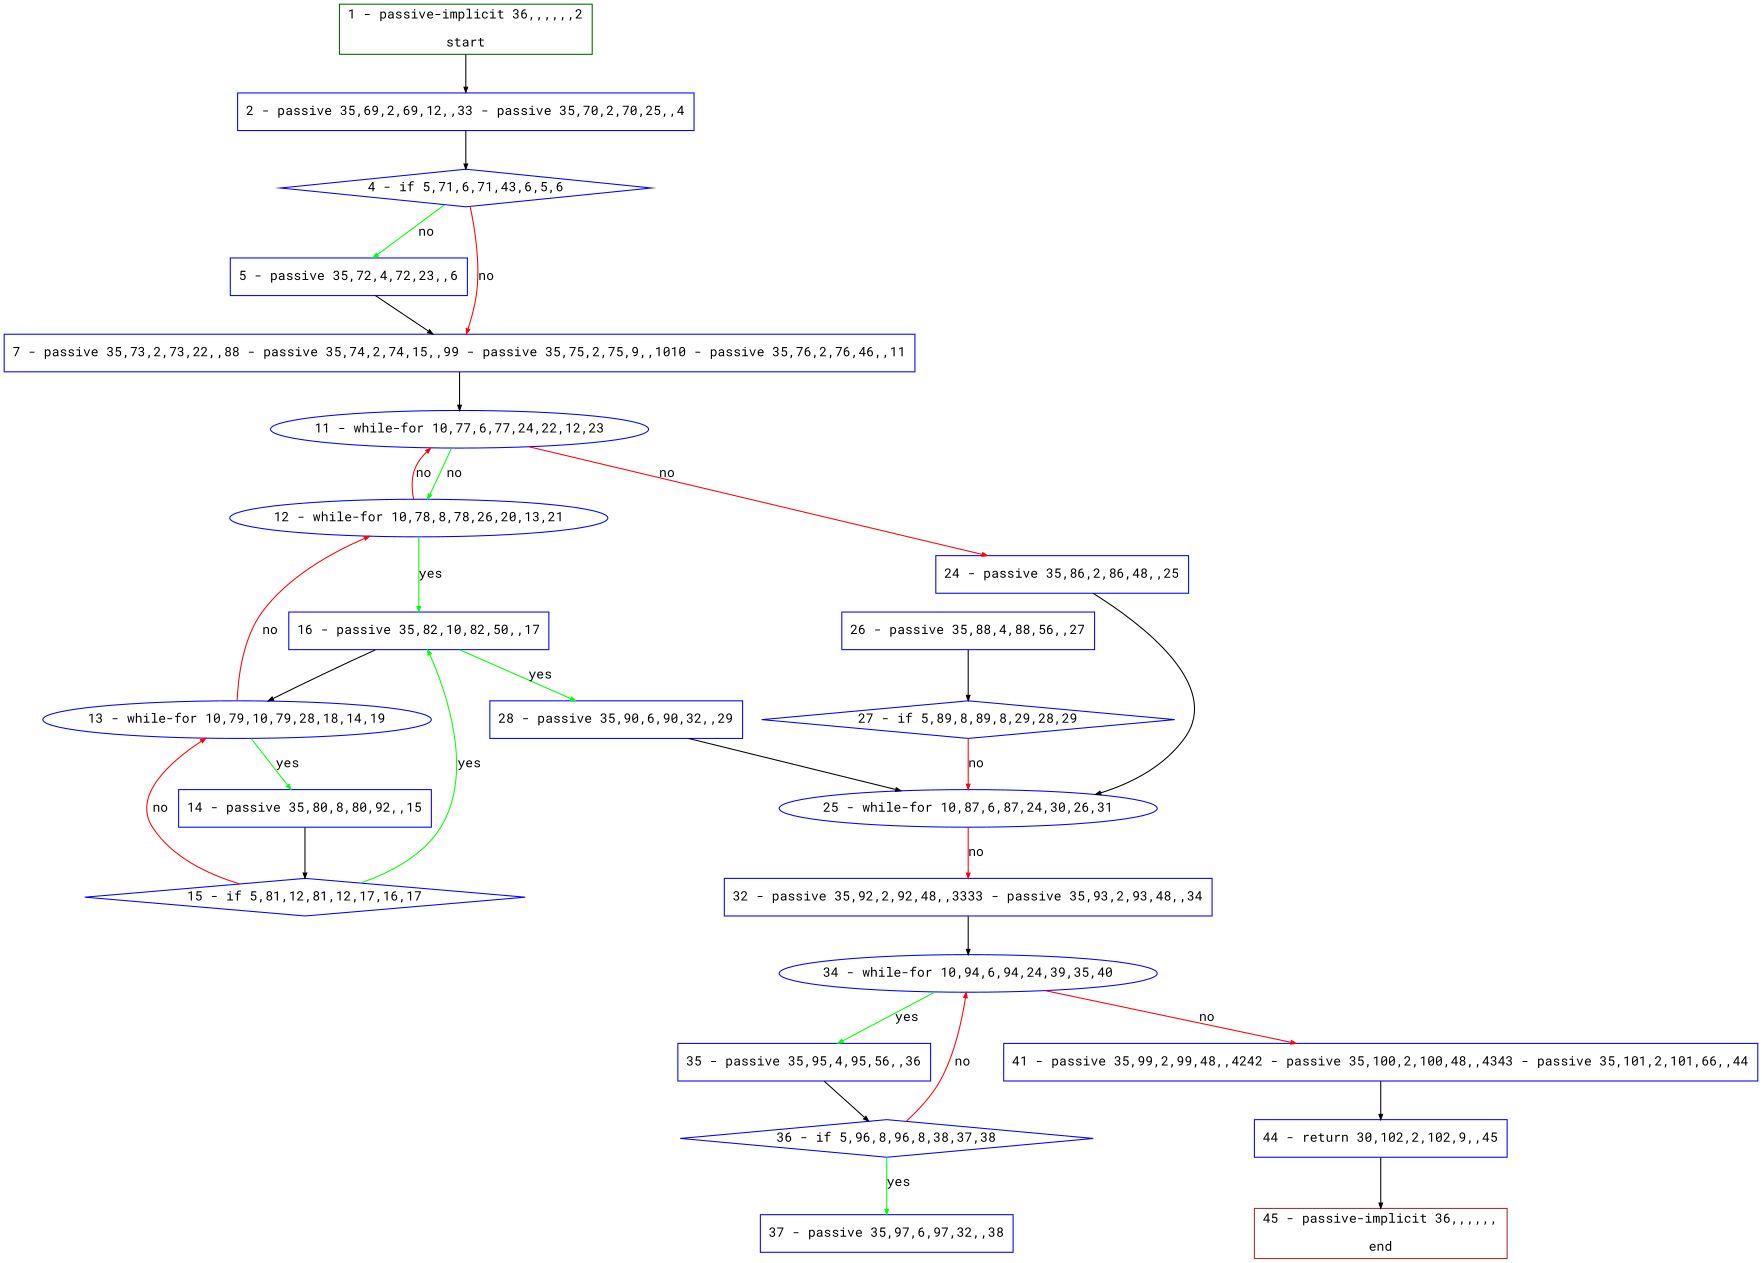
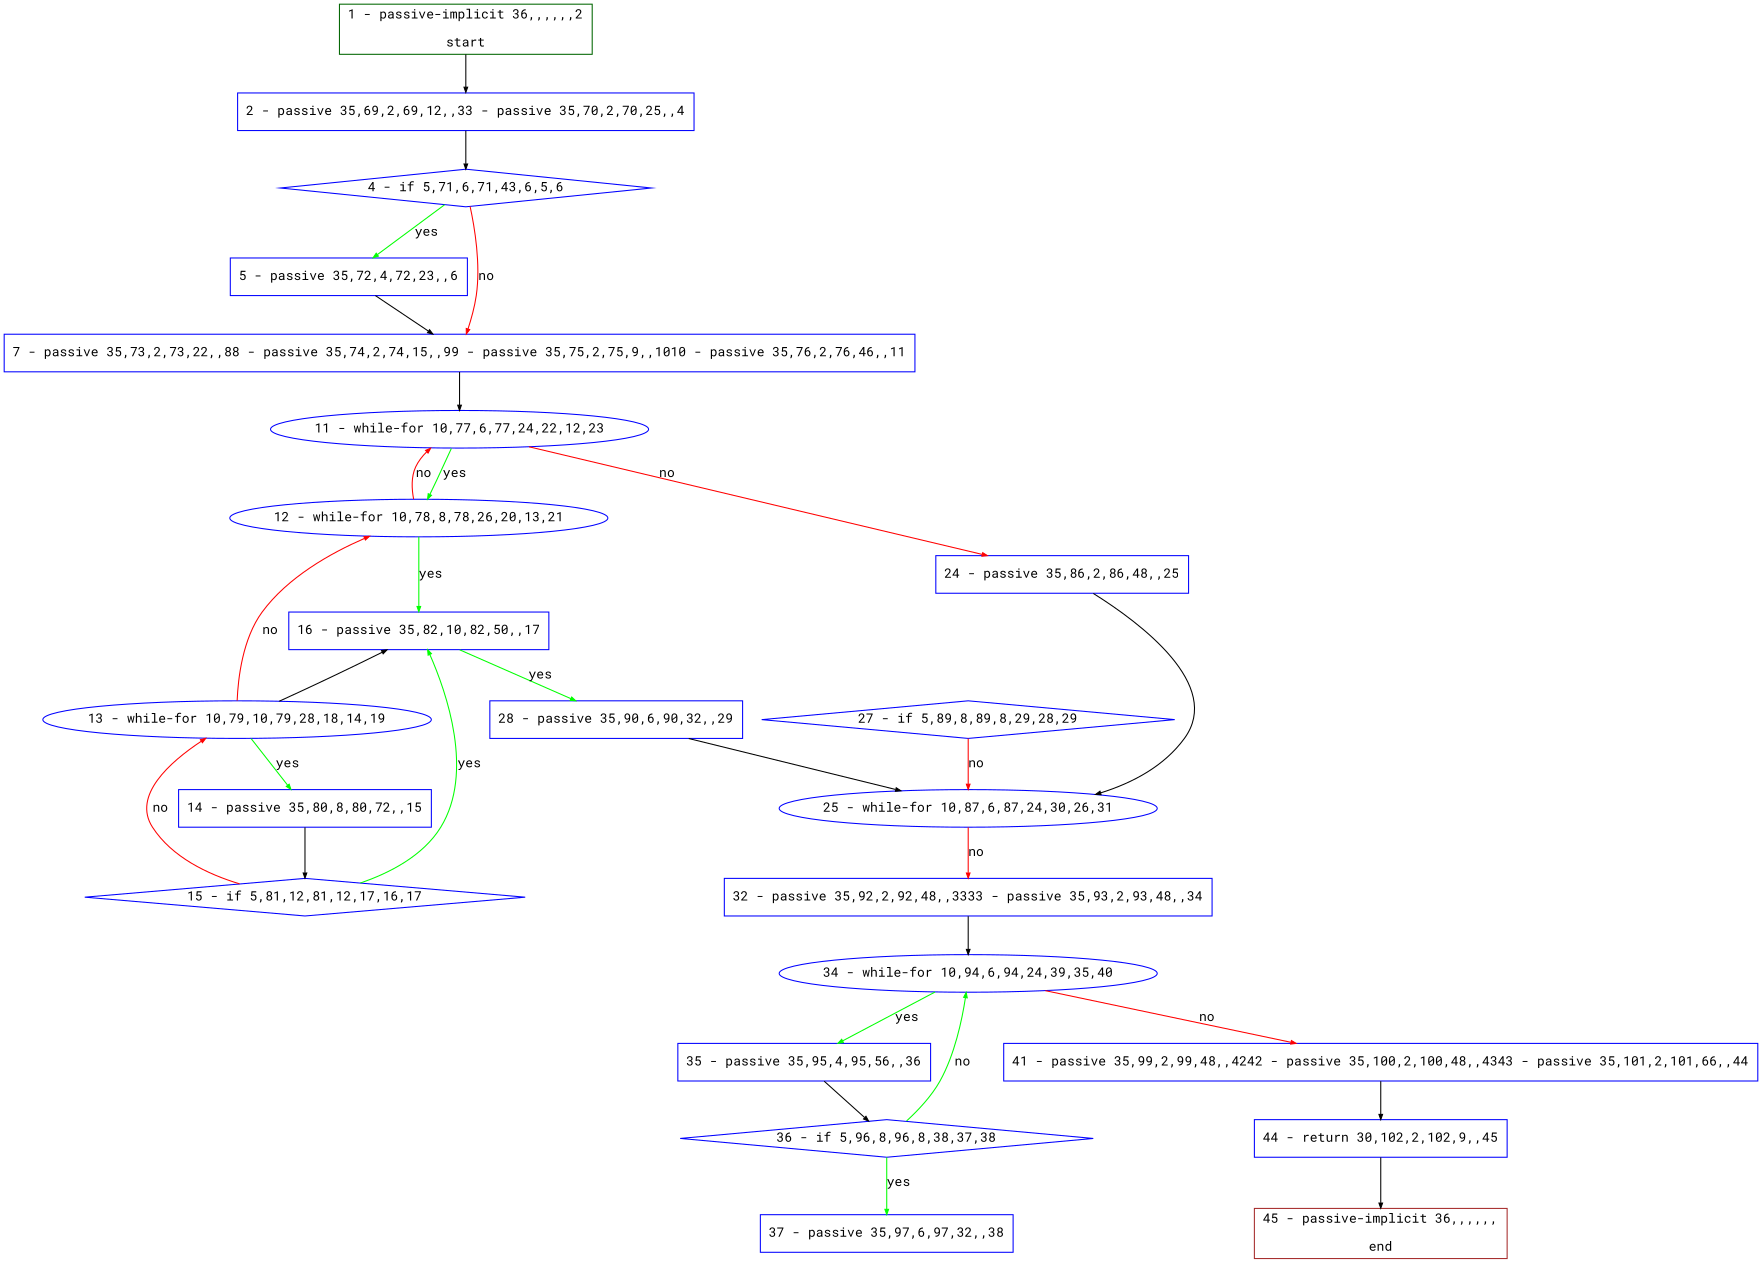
(427, 232) -> (427, 232)
(455, 474) -> (455, 474)
(968, 631) -> none
(324, 674) -> (331, 677)
(305, 808) -> (305, 808)
(948, 1065) -> (948, 1065)
